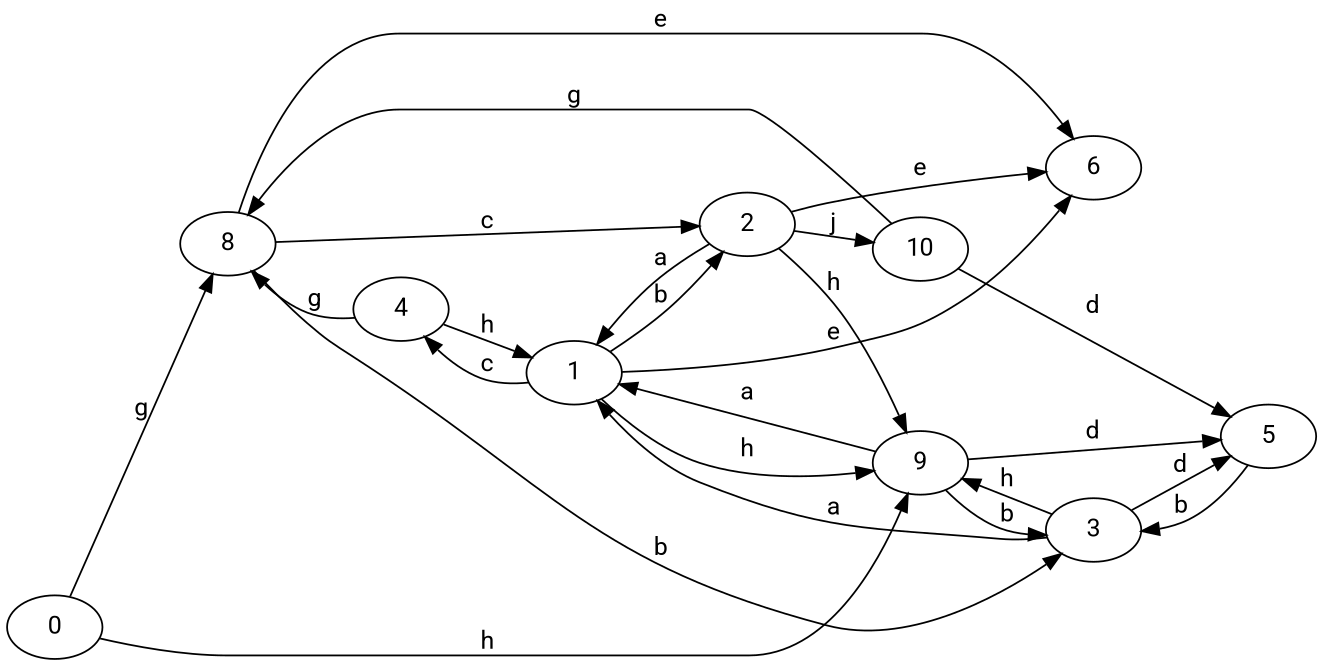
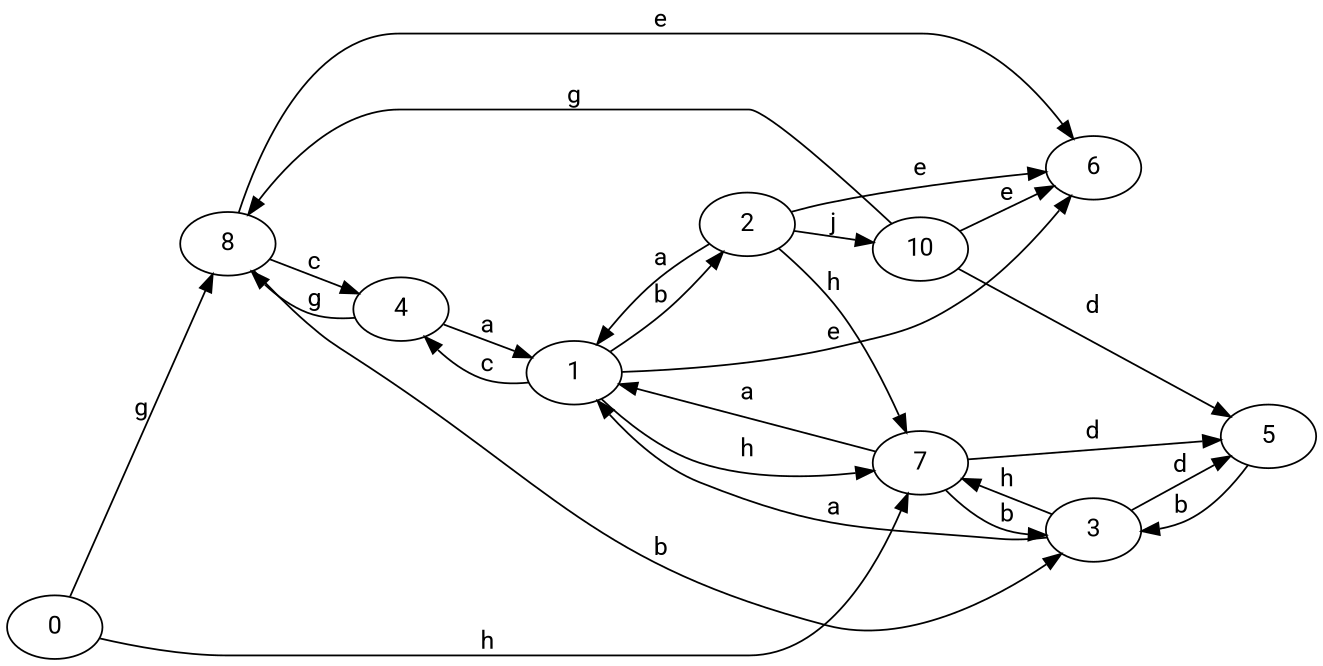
none -> (999, 212)
(479, 234) -> (306, 273)
(488, 326) -> (488, 326)
(920, 463) -> (920, 463)
